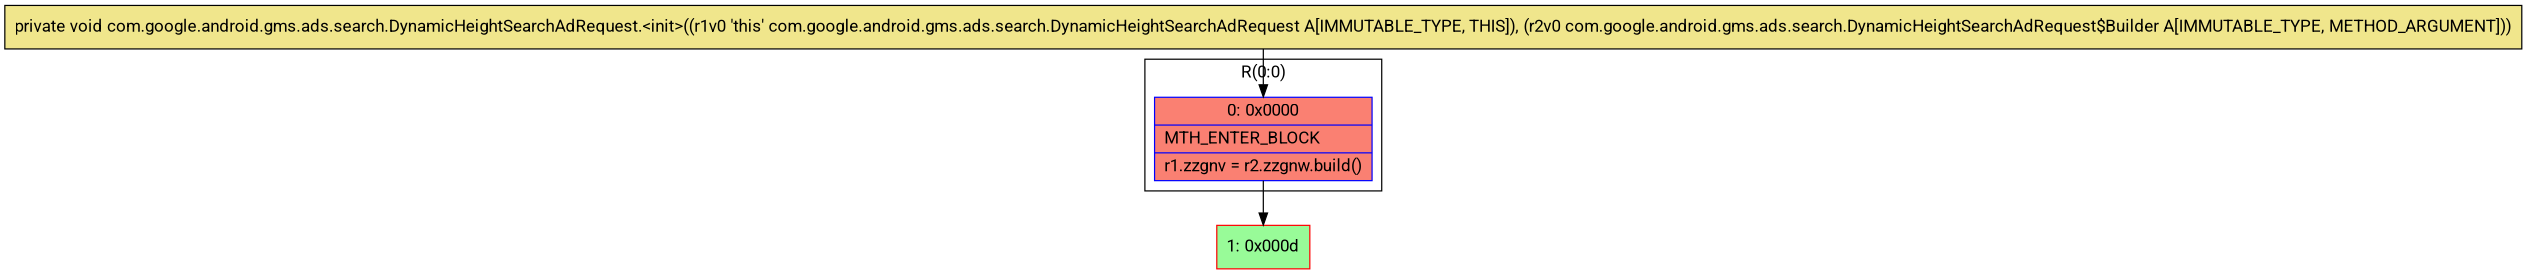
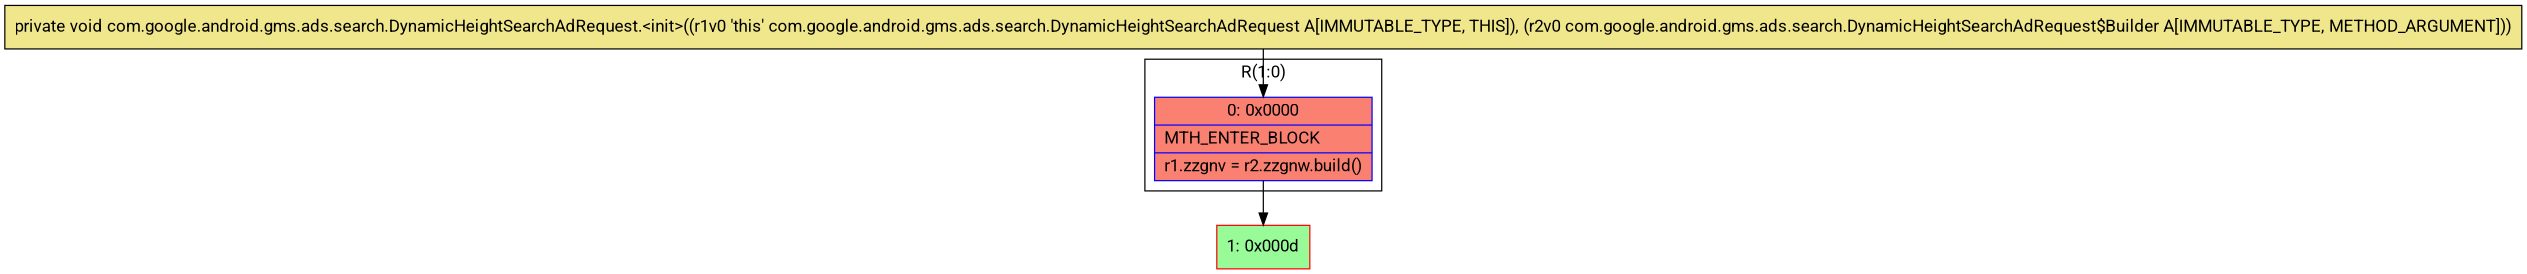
(1263, 73) -> (1263, 73)
